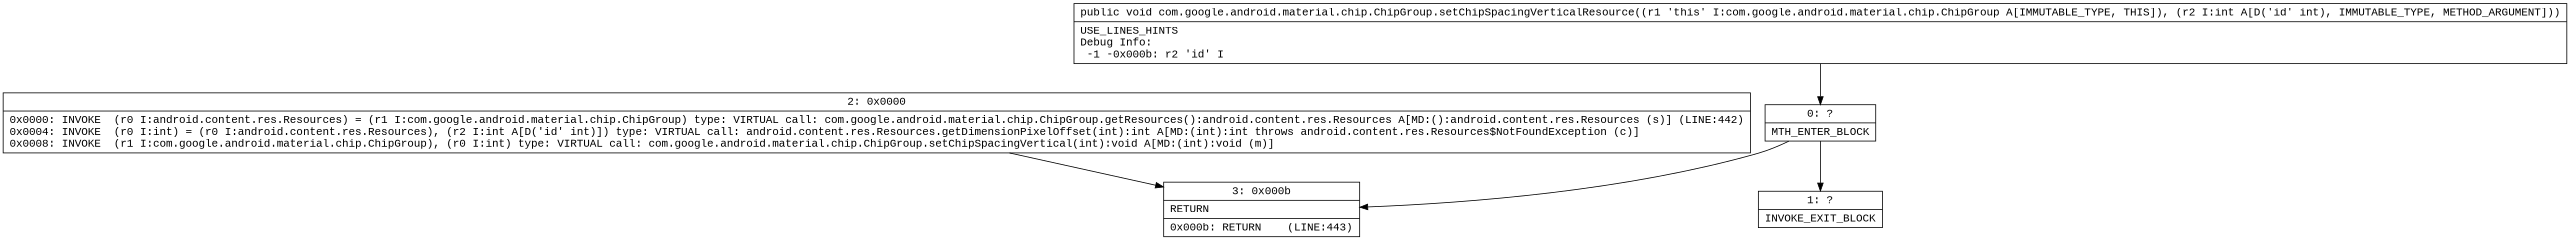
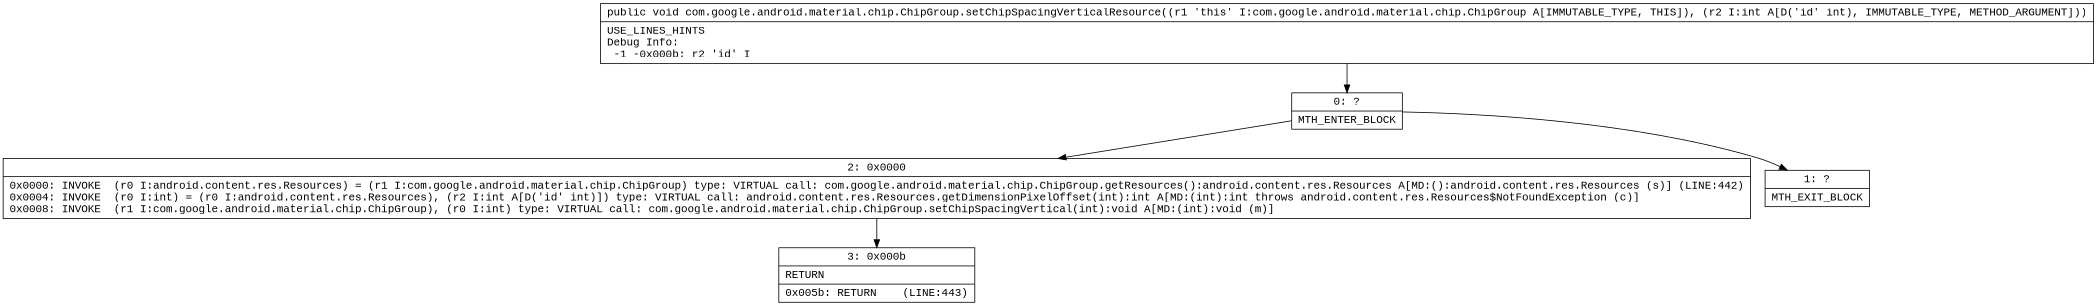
(1581, 189) -> (1179, 139)
(1820, 218) -> (1817, 197)
(1262, 227) -> (877, 293)
